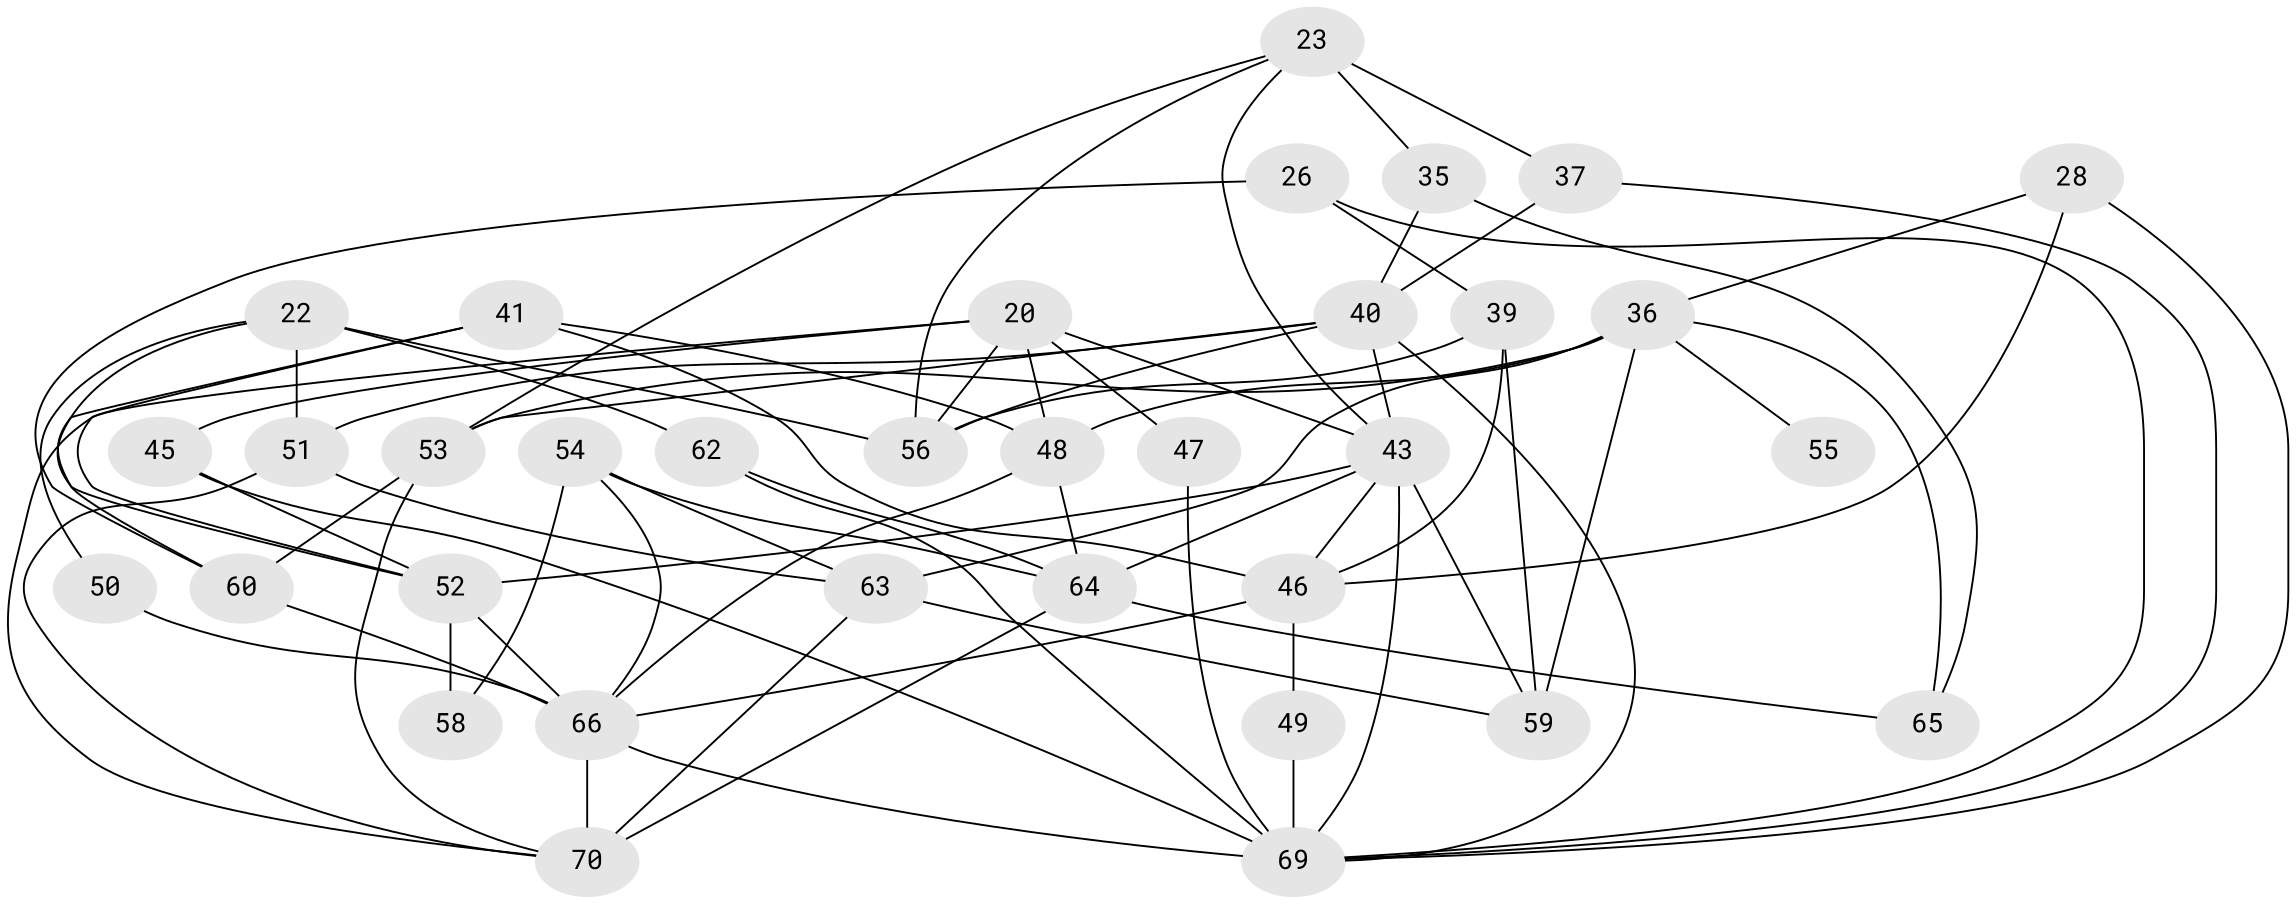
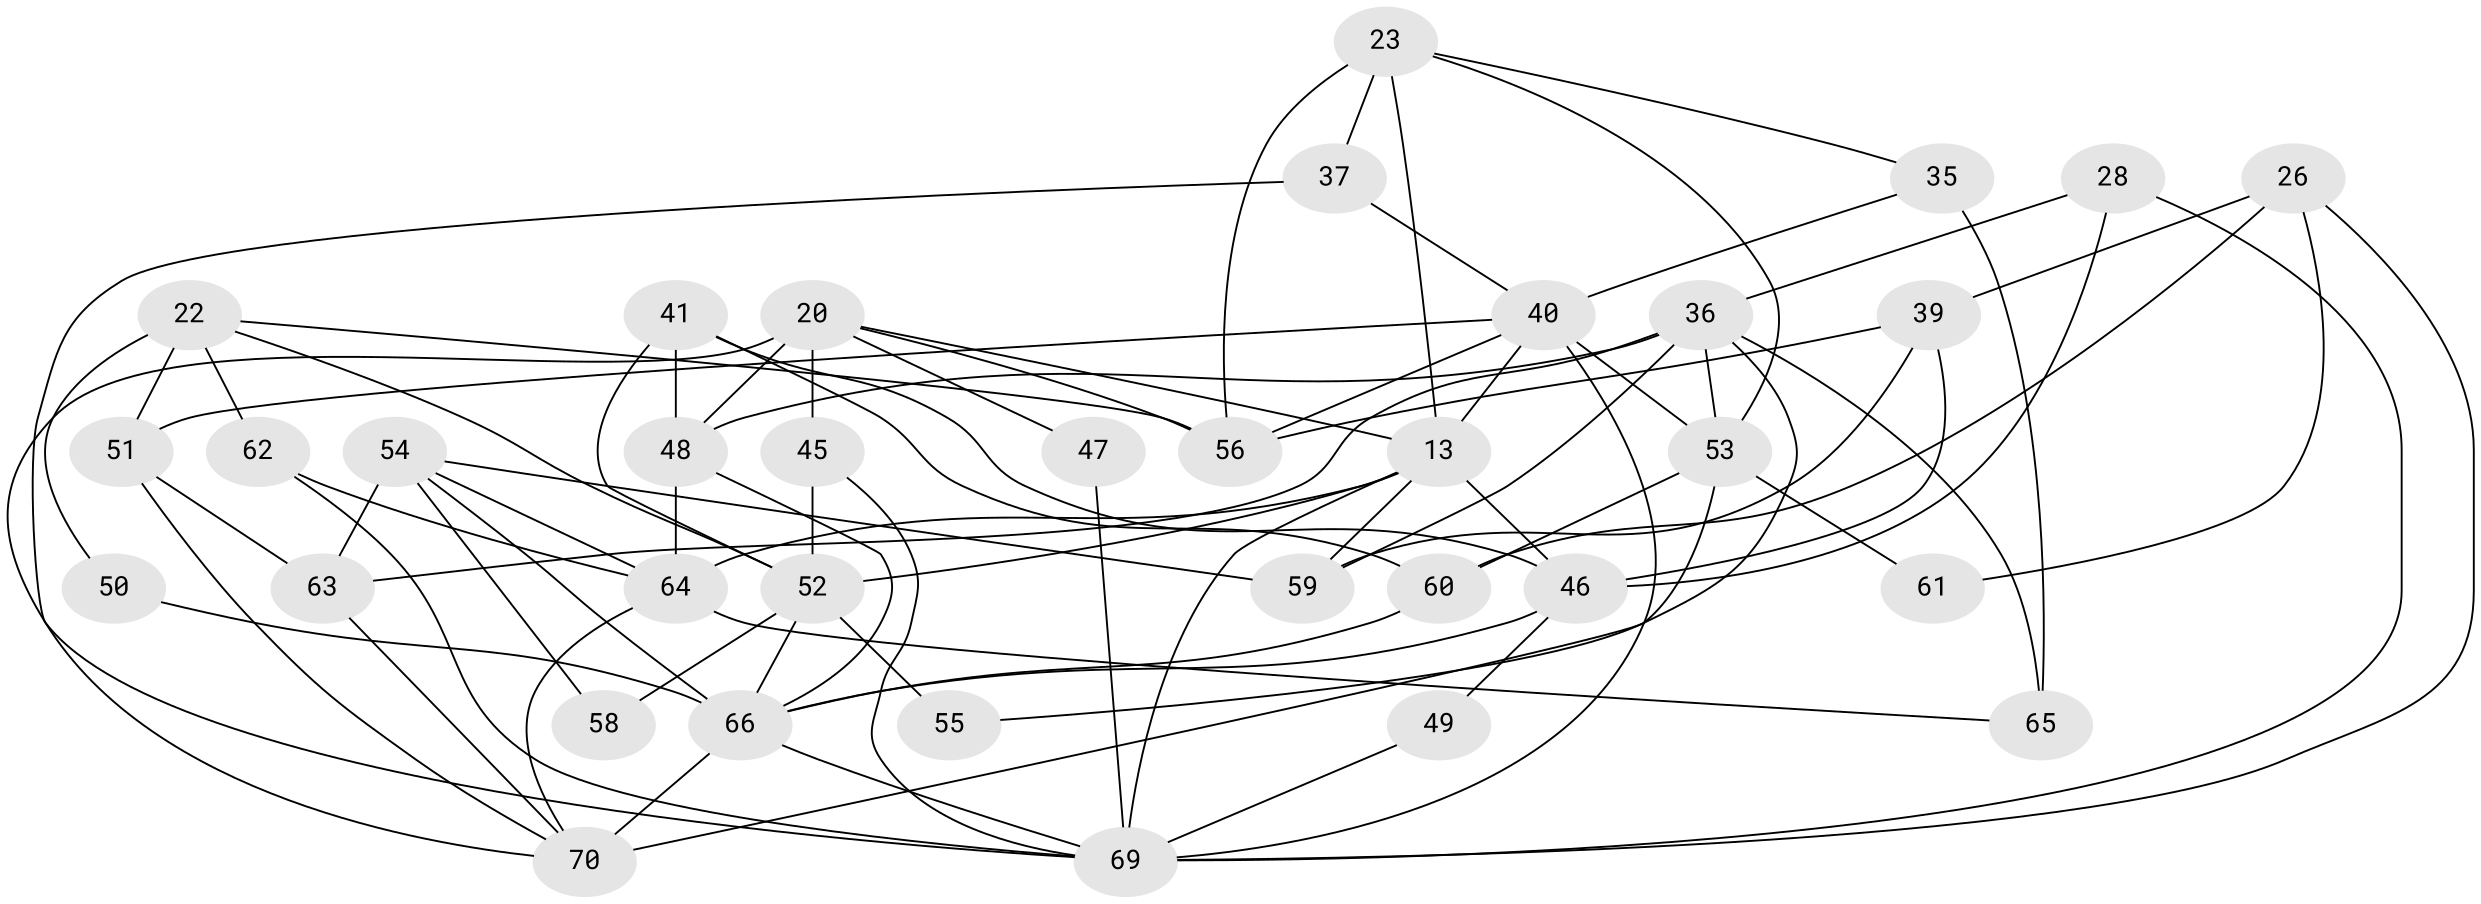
(1398, 452) -> (1439, 452)
none -> (1933, 589)
none -> (881, 657)
(1220, 664) -> (748, 507)
